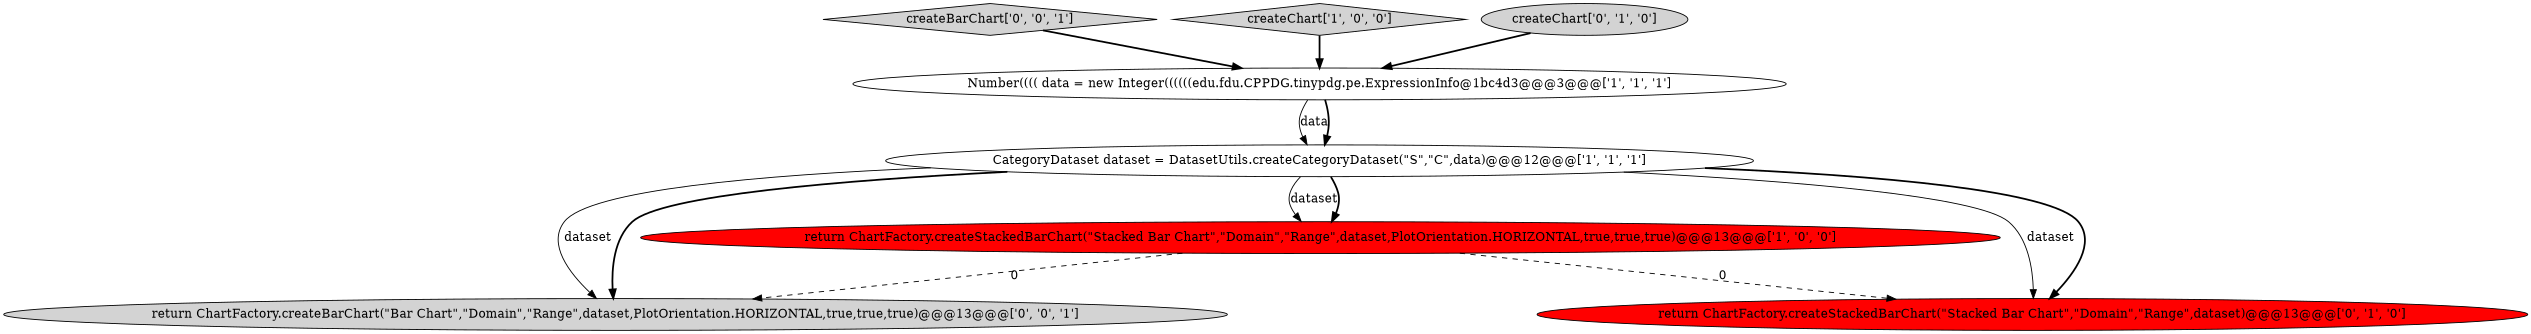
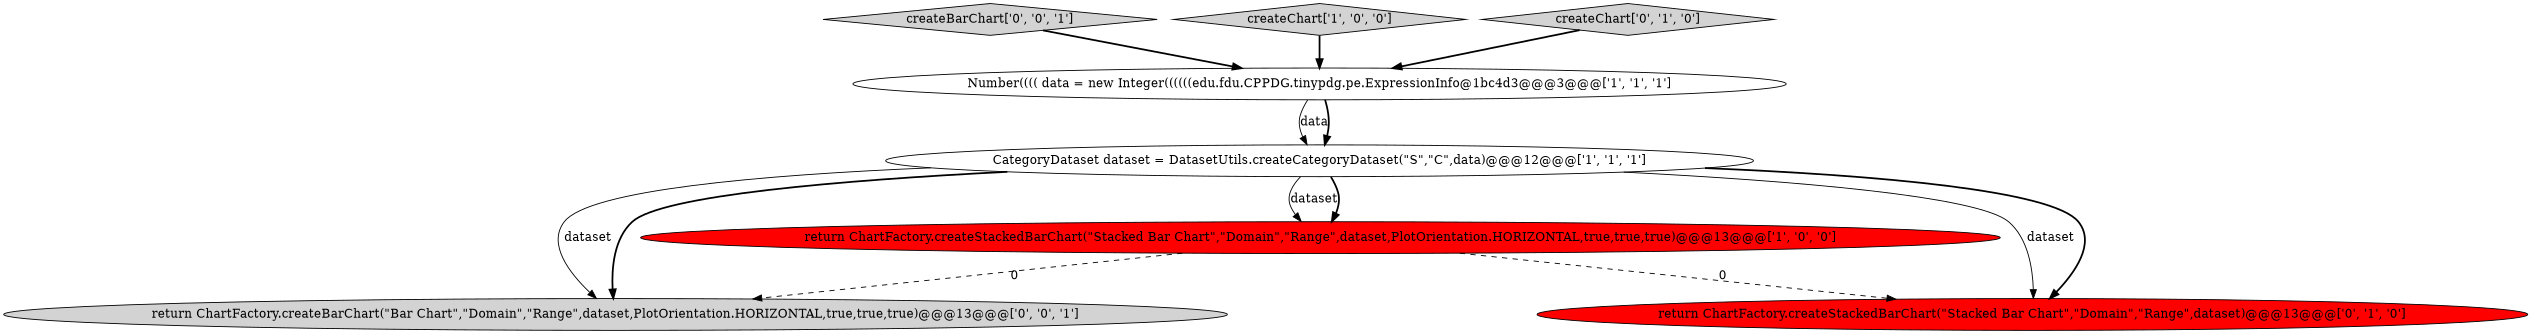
(1585, 19) -> (1628, 19)
